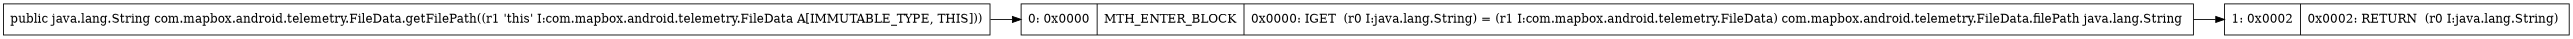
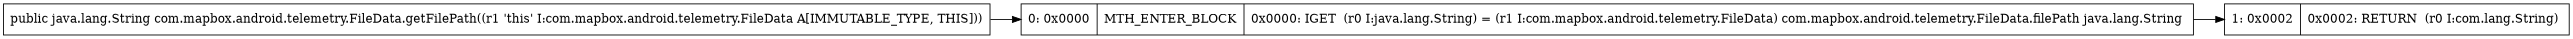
(2435, 19) -> (2435, 19)
